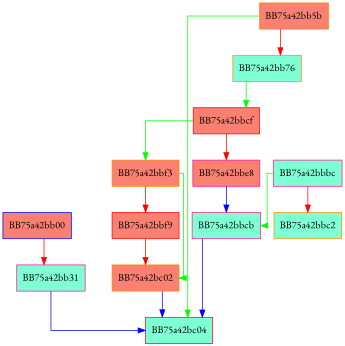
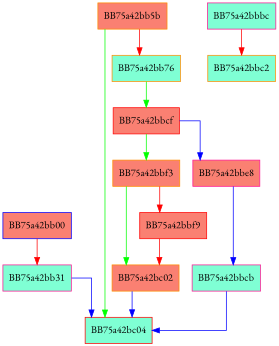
(226, 143) -> (200, 126)
(267, 196) -> none
